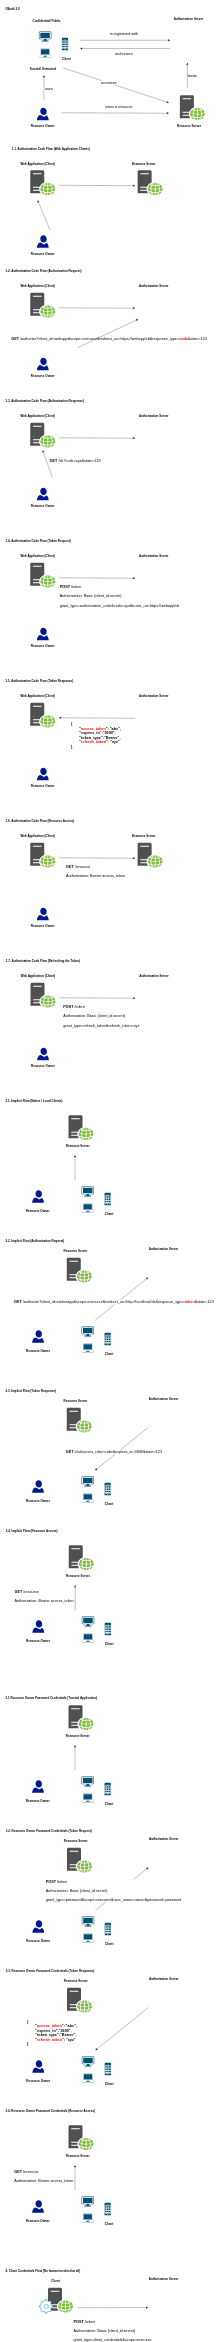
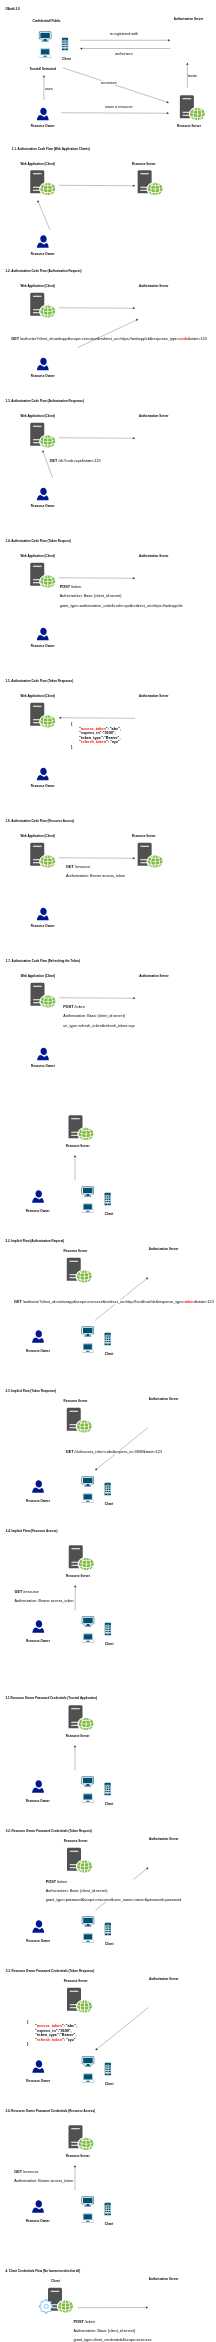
(128, 605) -> (130, 605)
(107, 1025) -> (105, 1025)
(45, 1101) -> none
